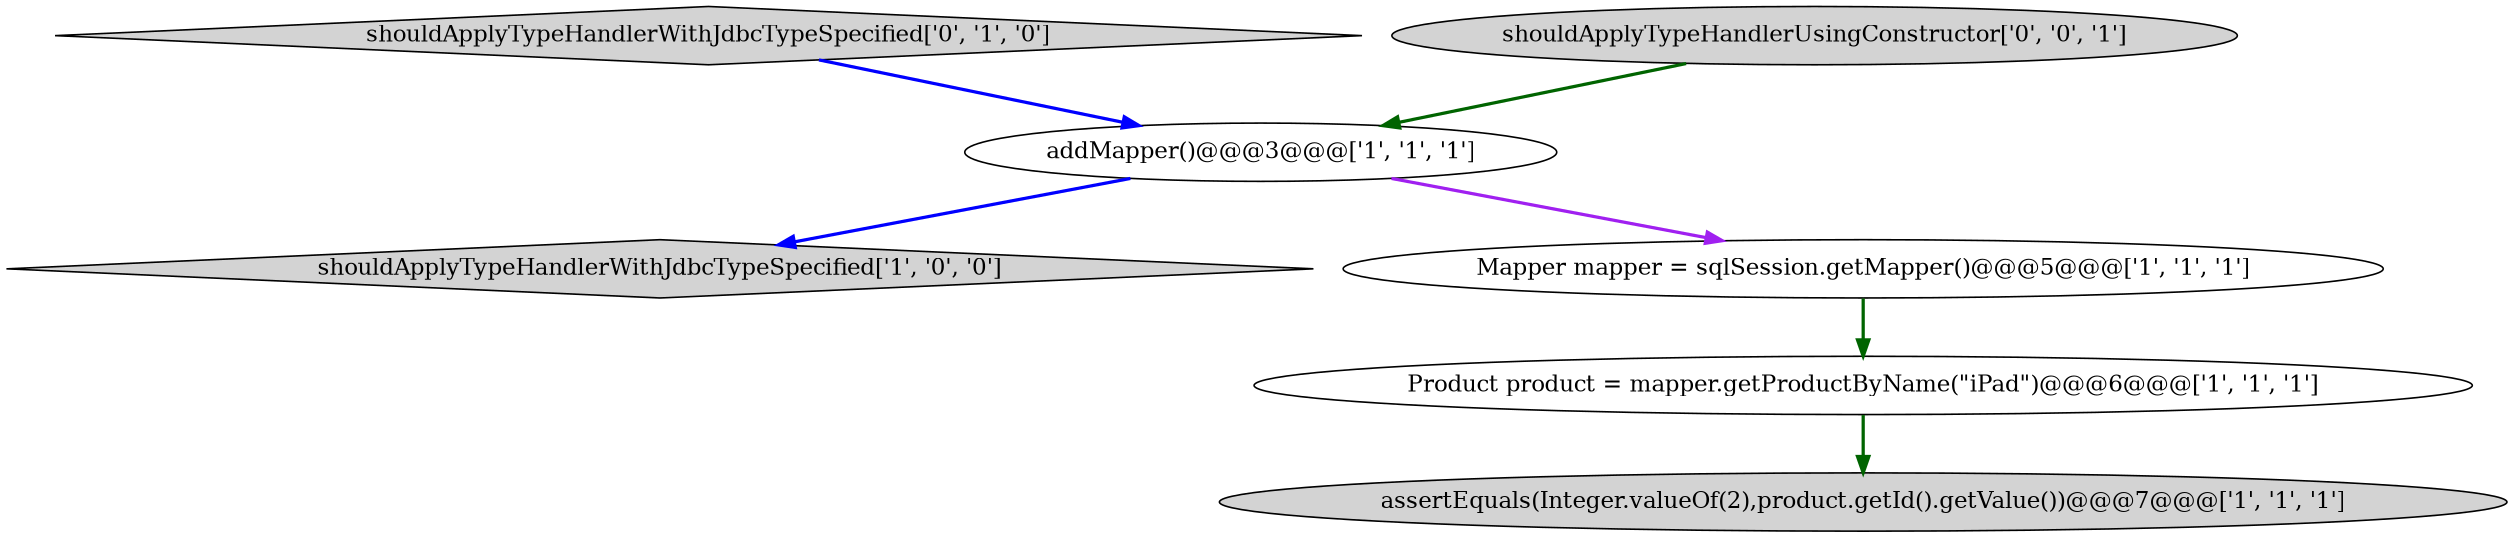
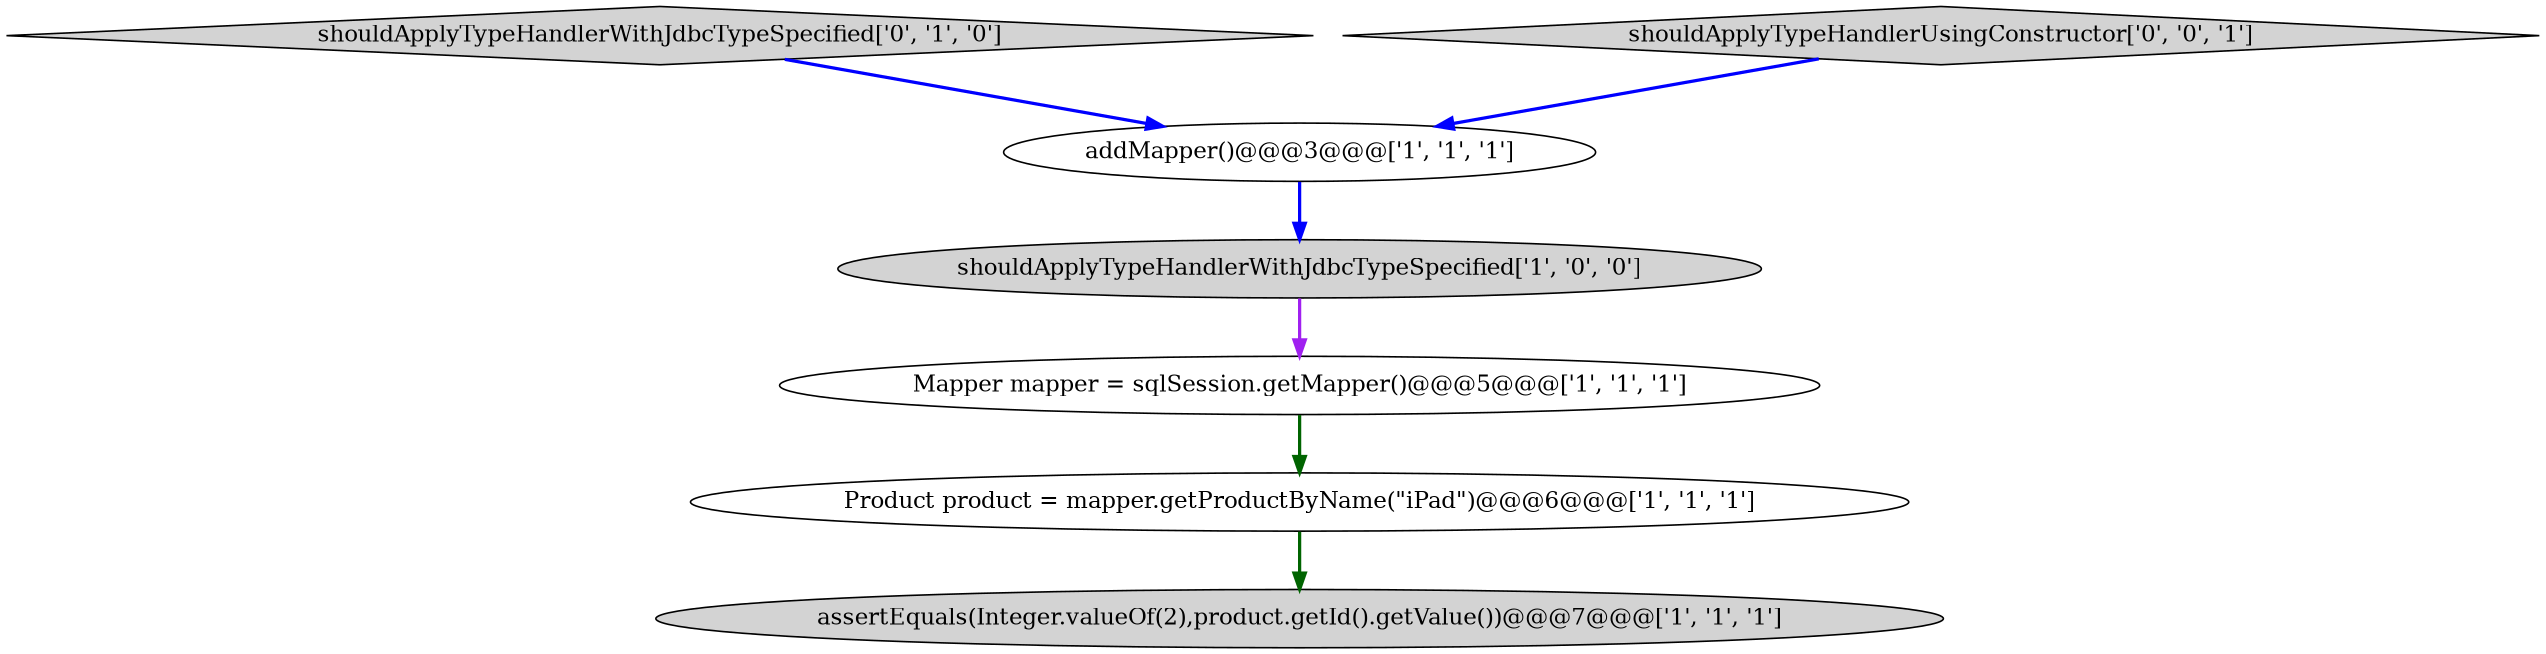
(1815, 36) -> (1941, 36)
(1543, 93) -> (1636, 91)
(1549, 208) -> (1300, 319)
(660, 269) -> (1300, 269)
